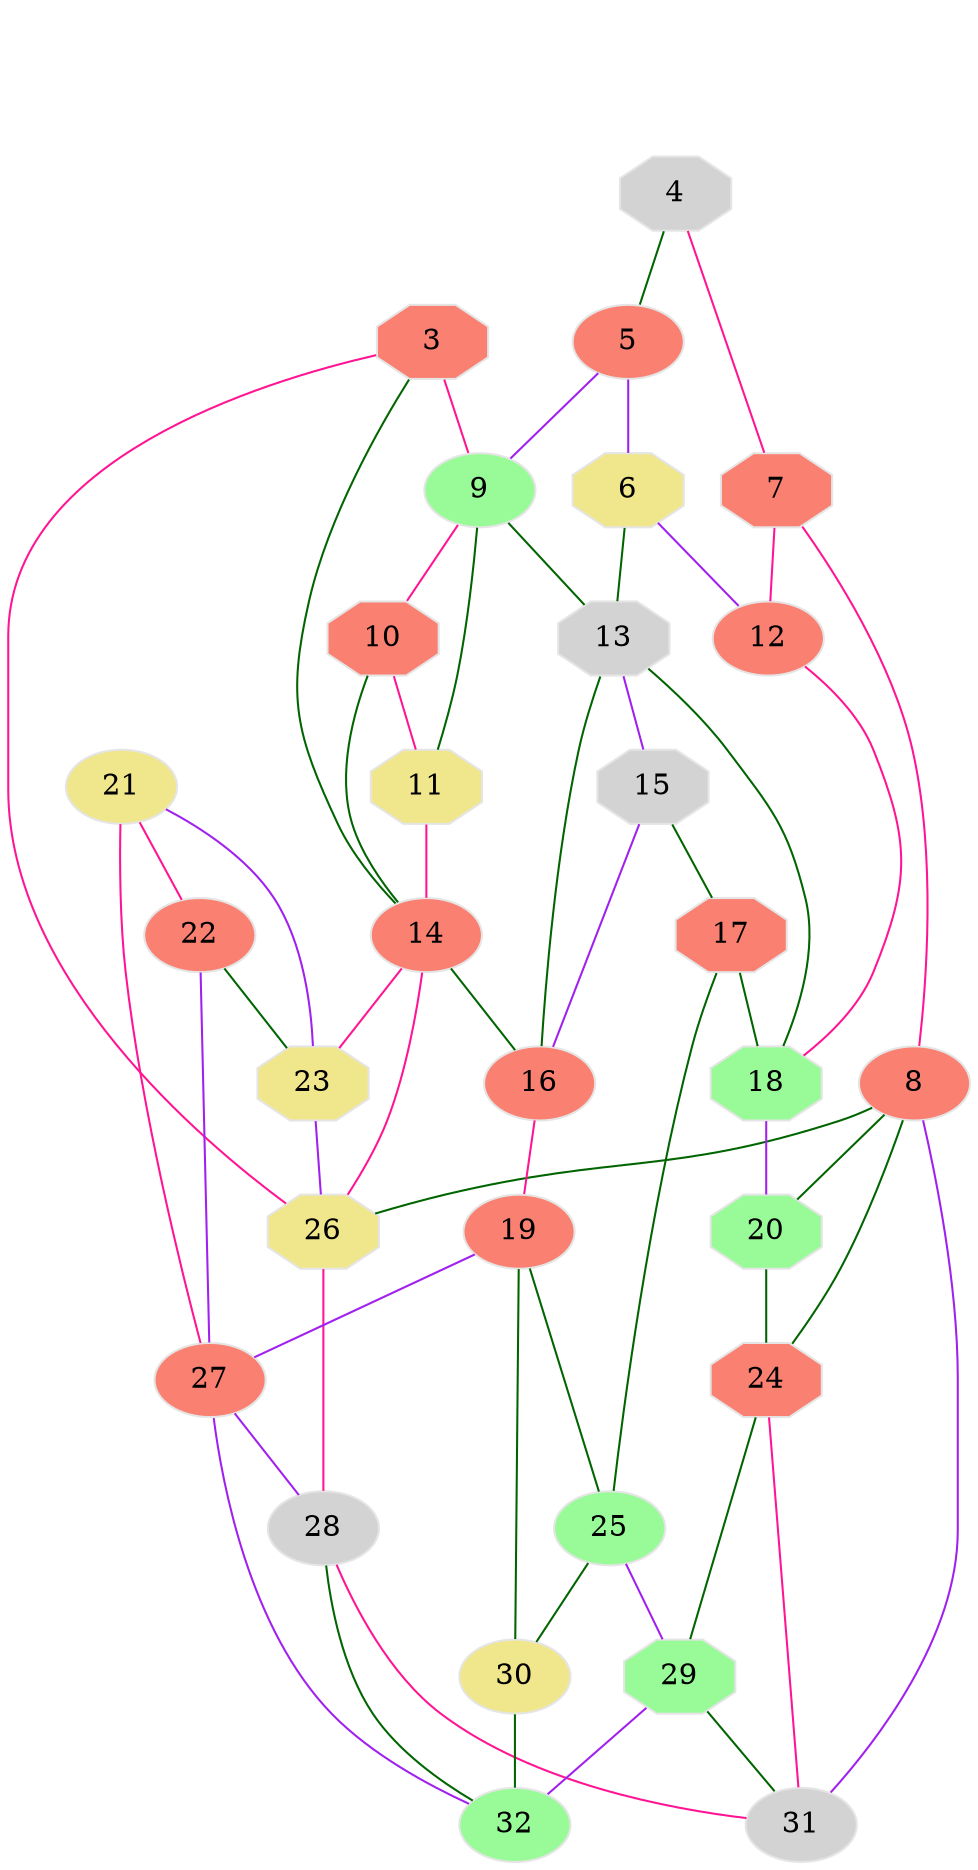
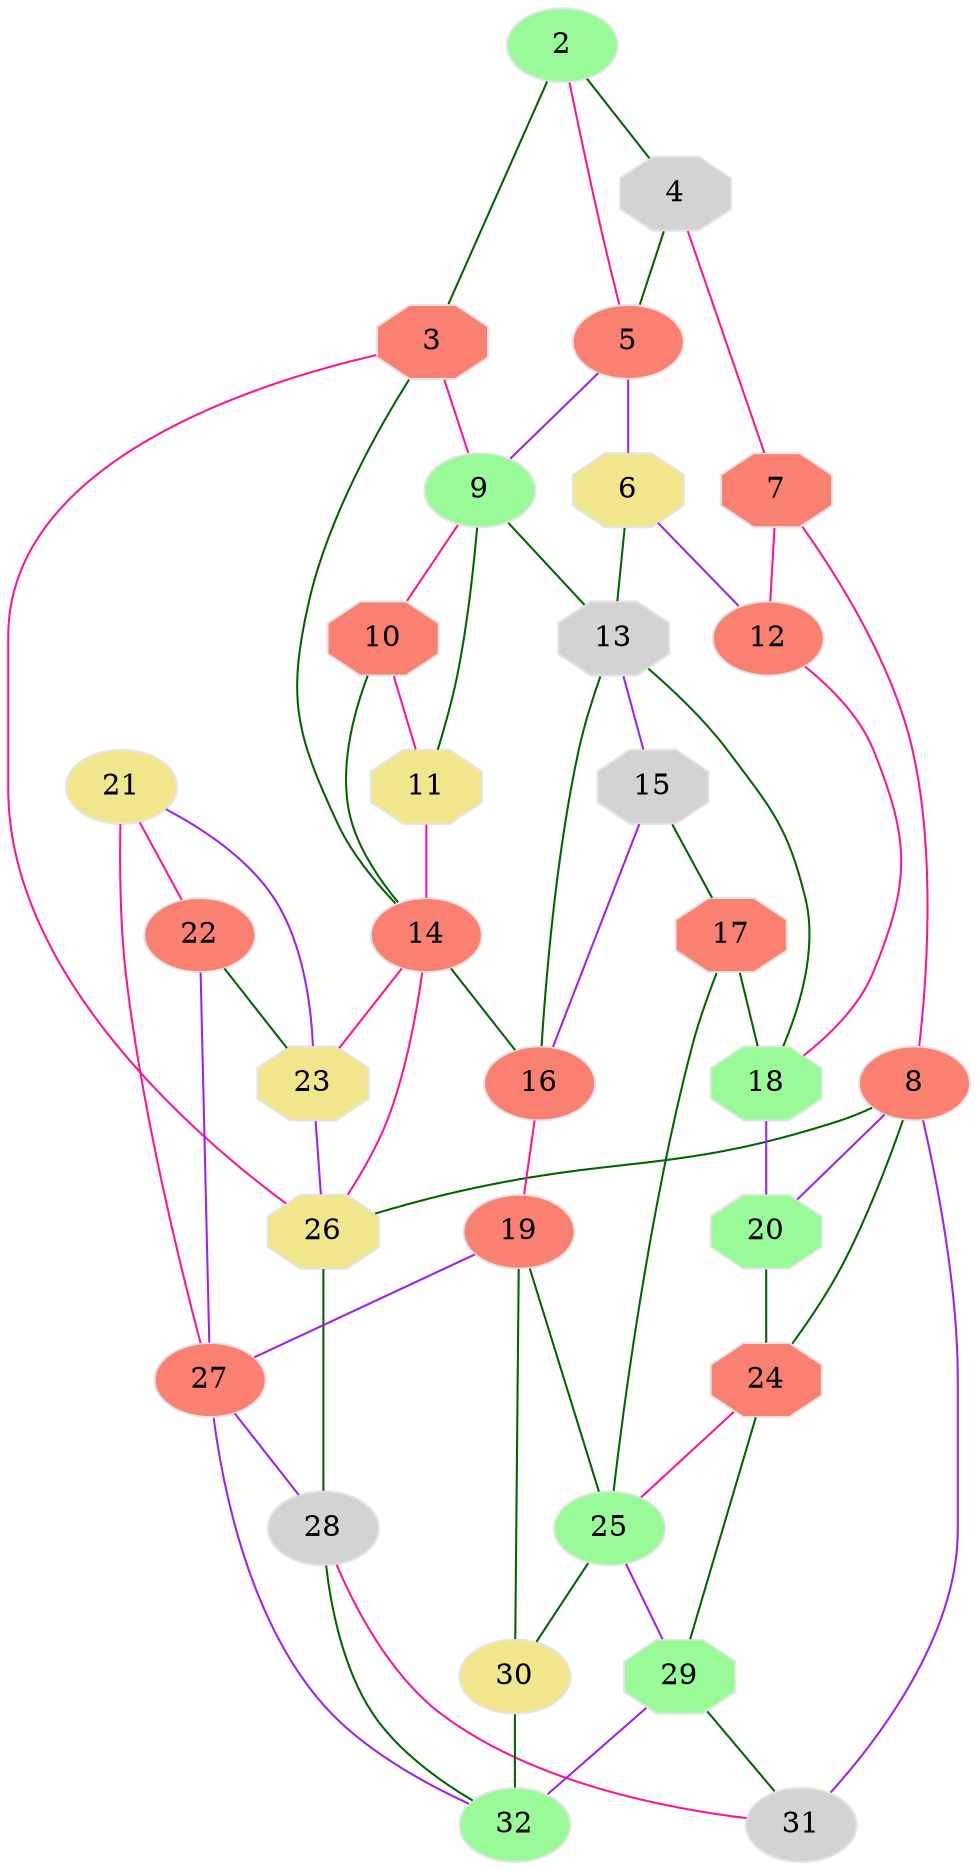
none -> (562, 45)
(841, 1157) -> (841, 1157)
(323, 1380) -> (323, 1380)
(784, 1602) -> (687, 1455)
